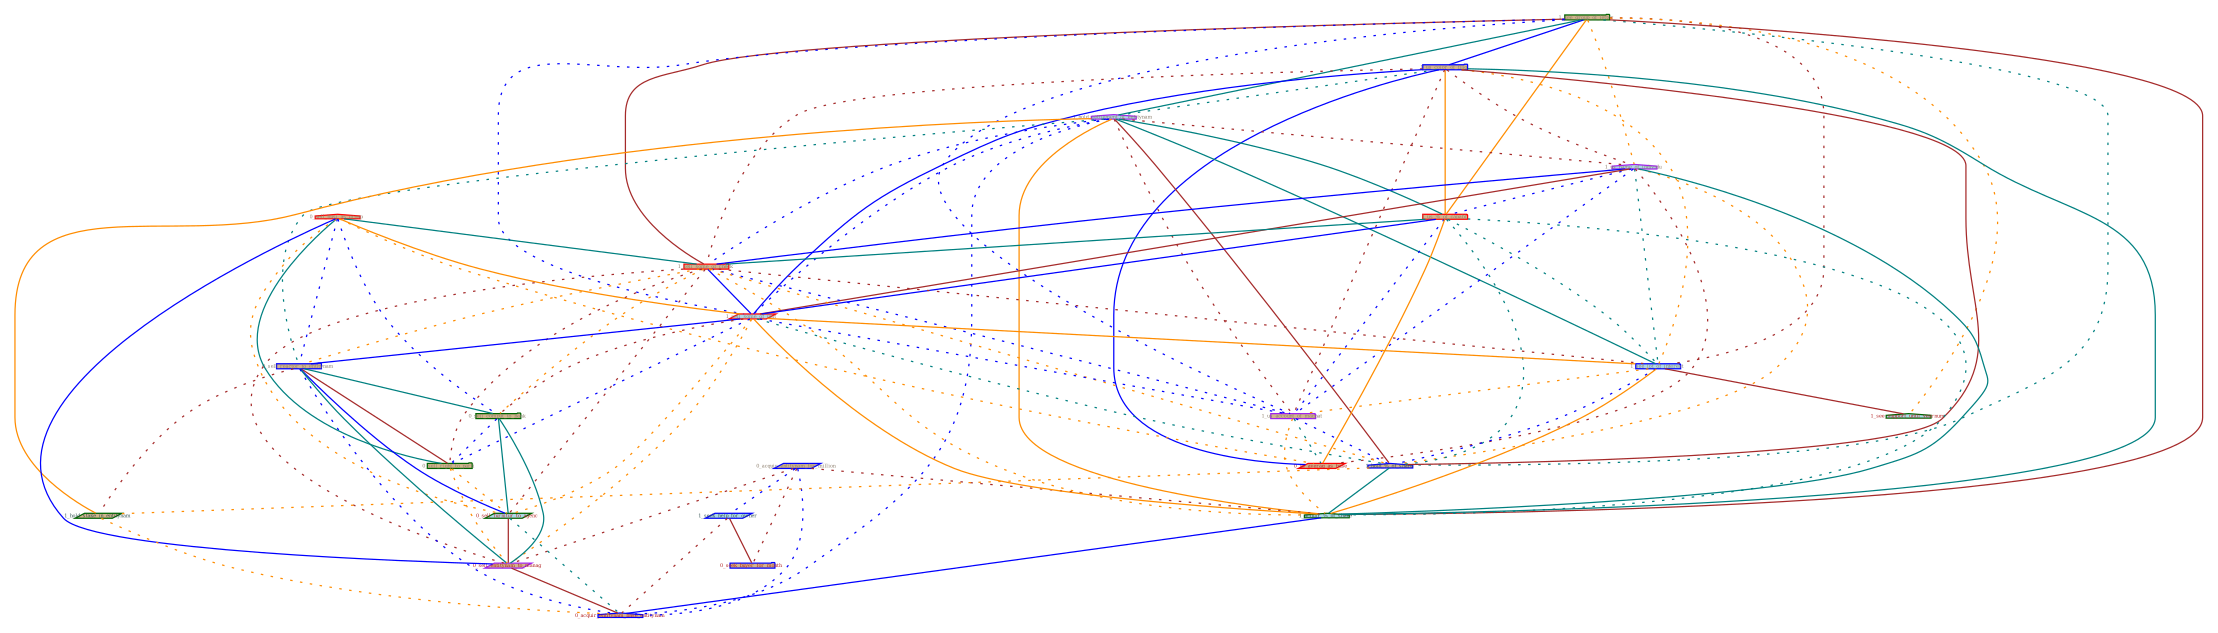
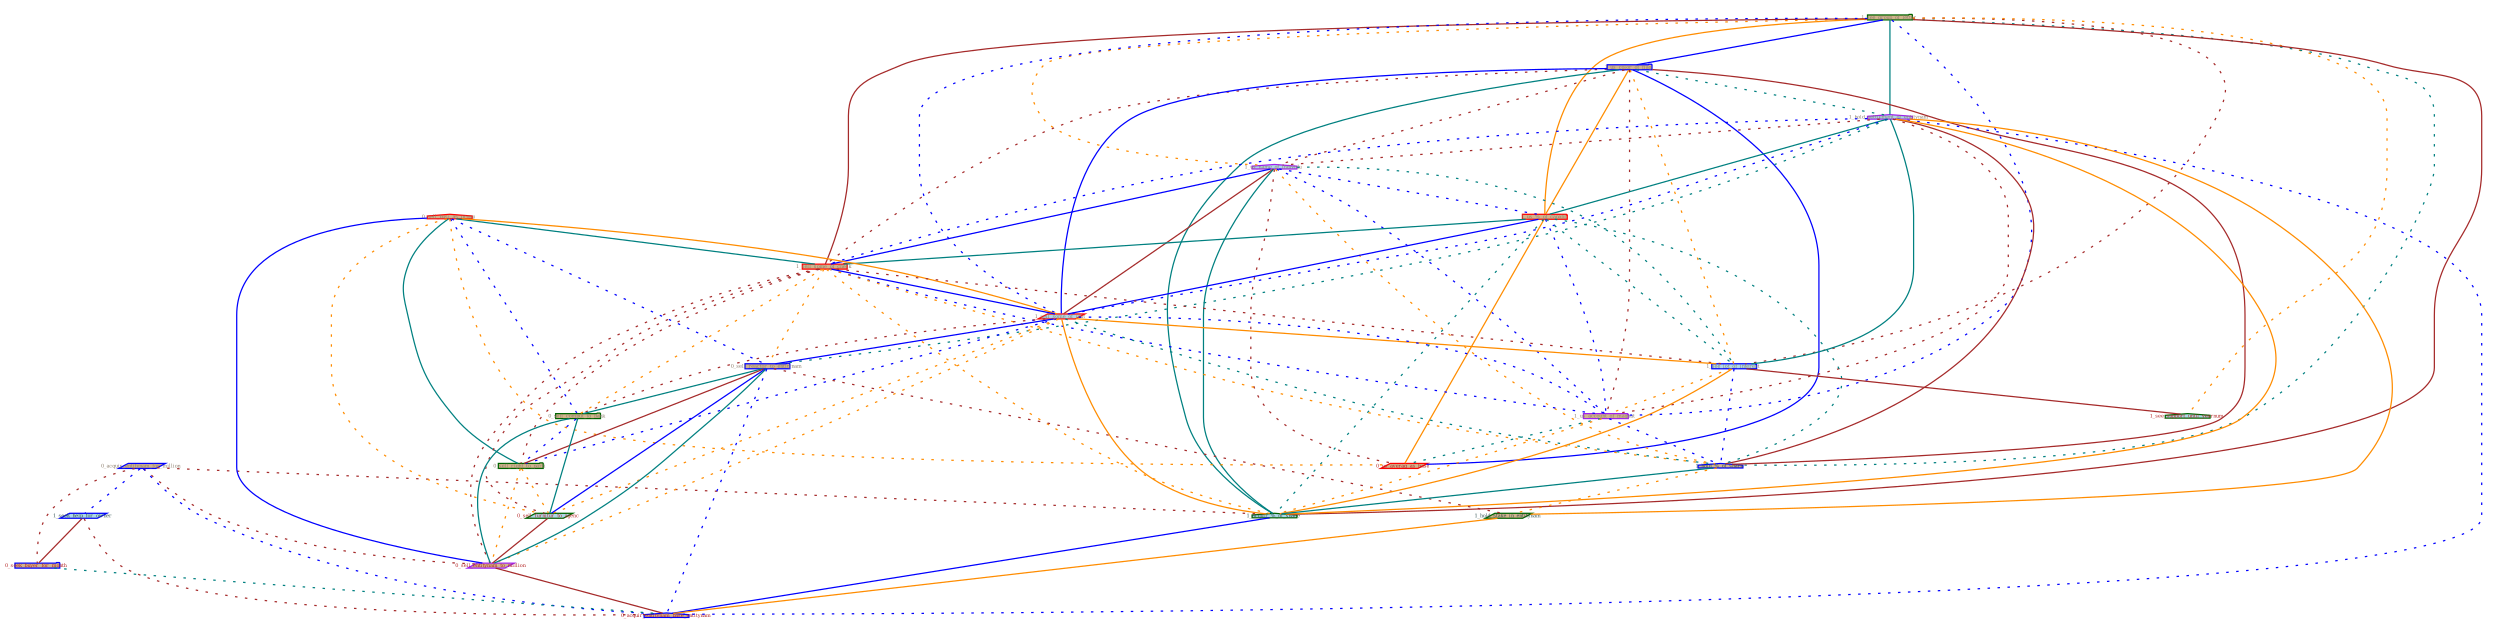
(508, 566) -> (491, 566)
(564, 566) -> (356, 591)
(350, 590) -> (1085, 566)
